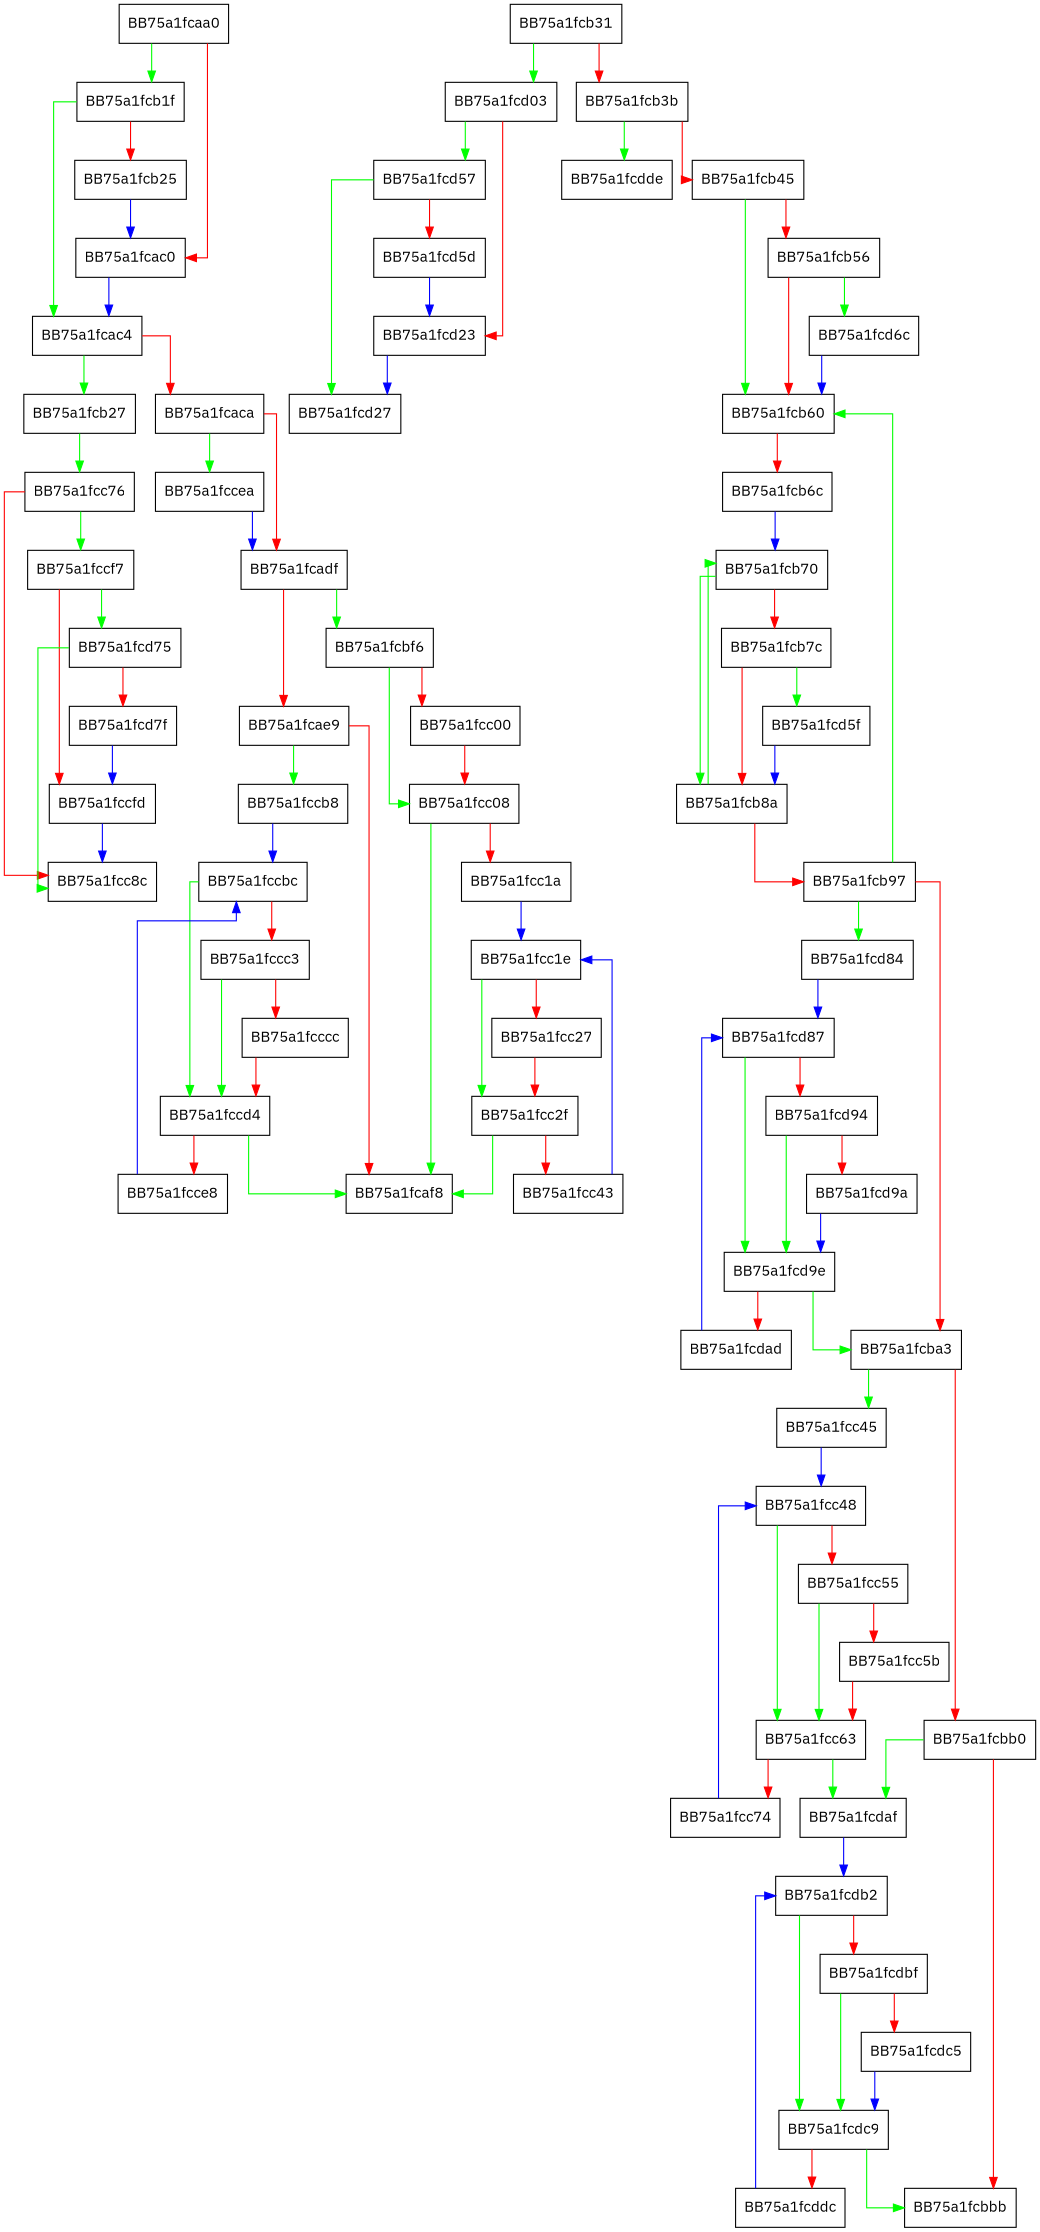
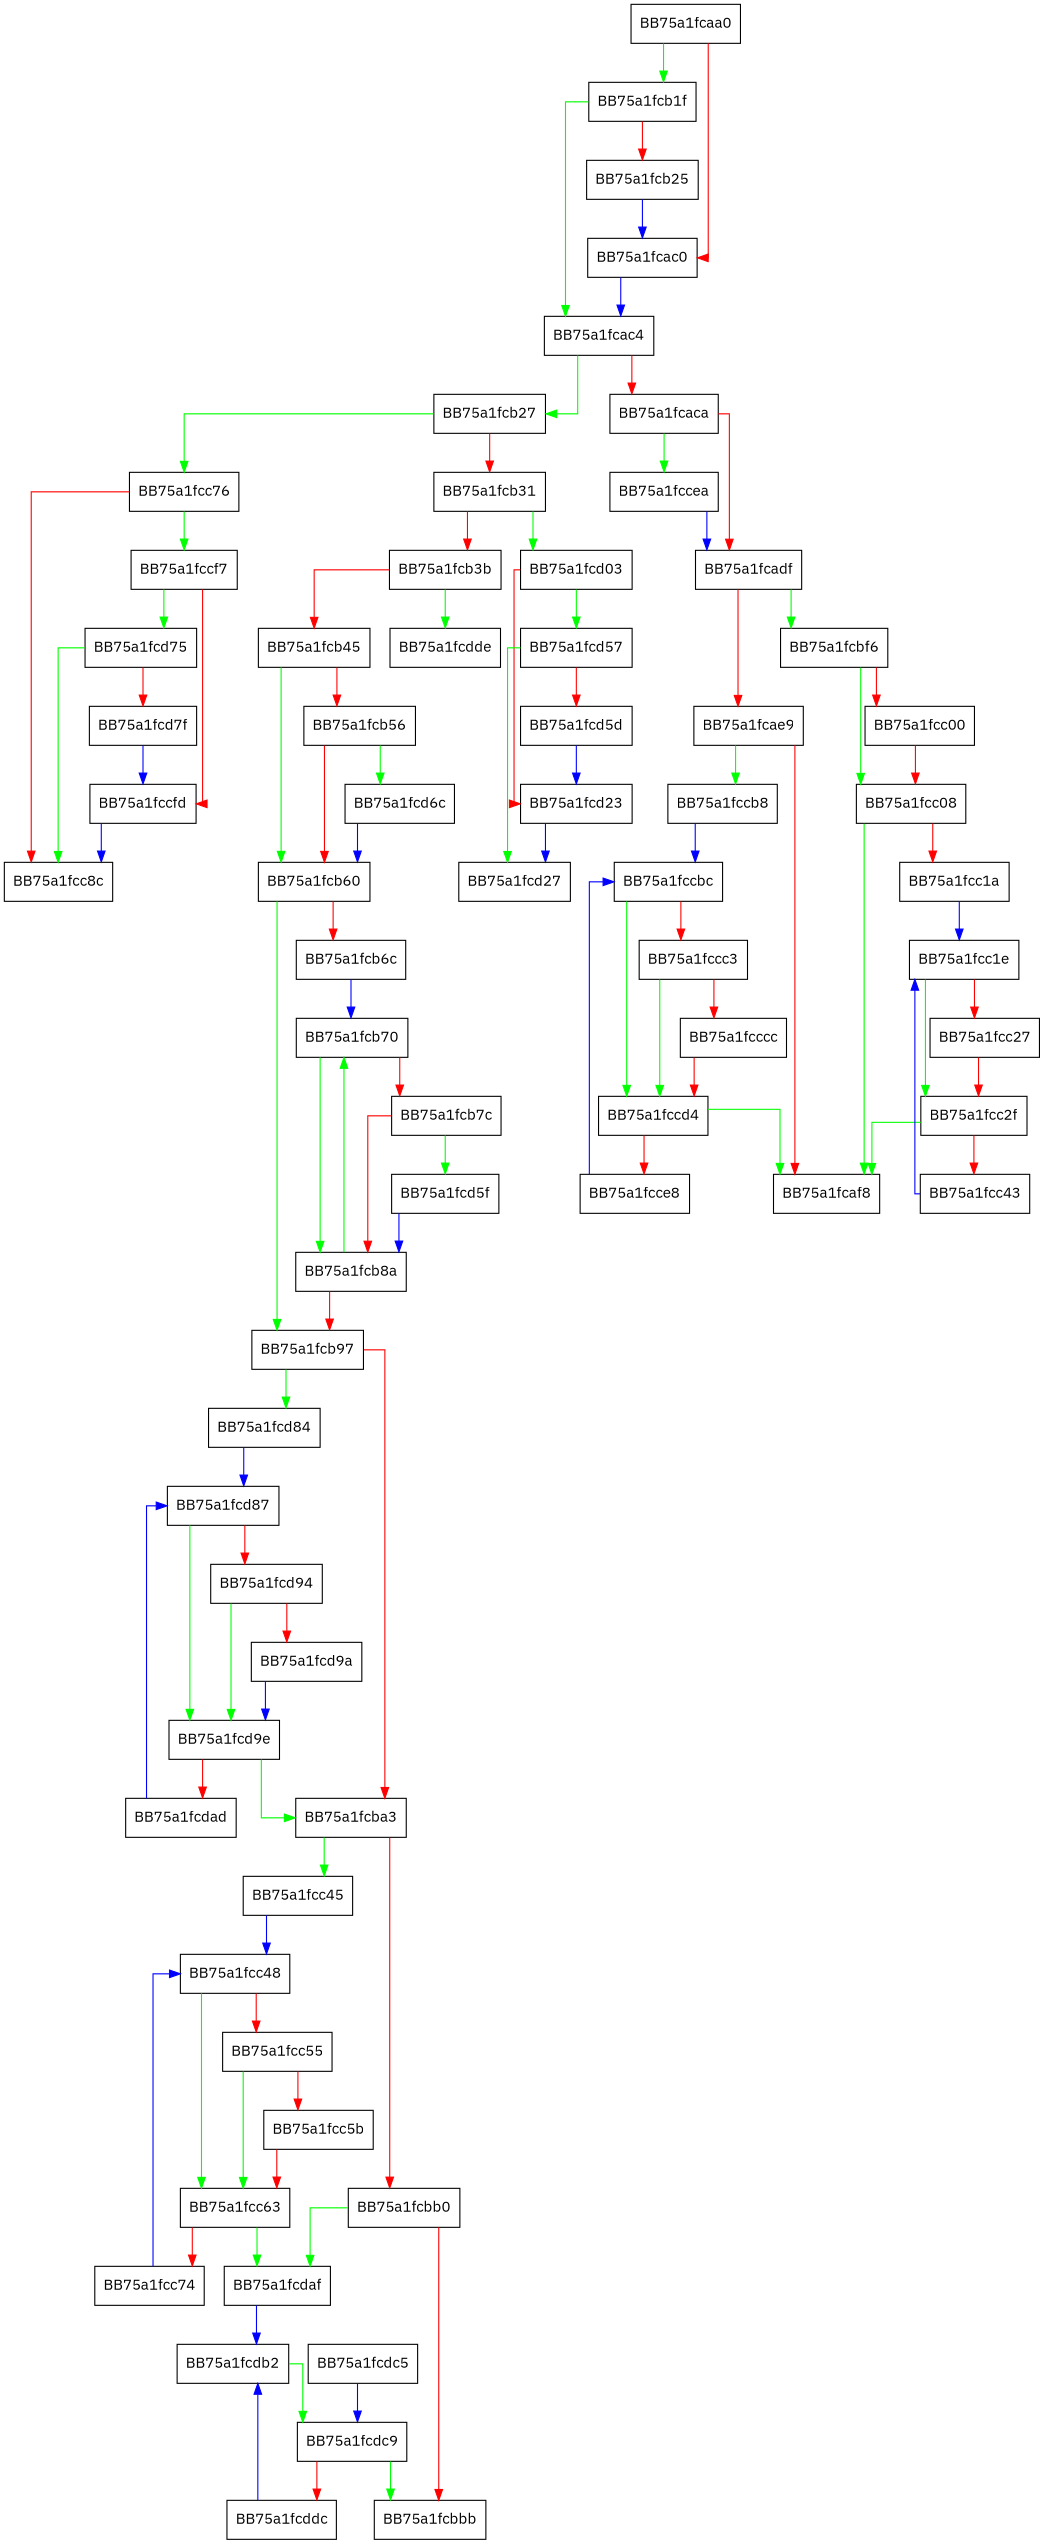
none -> (490, 447)
(893, 614) -> (277, 1110)
(874, 1974) -> none
